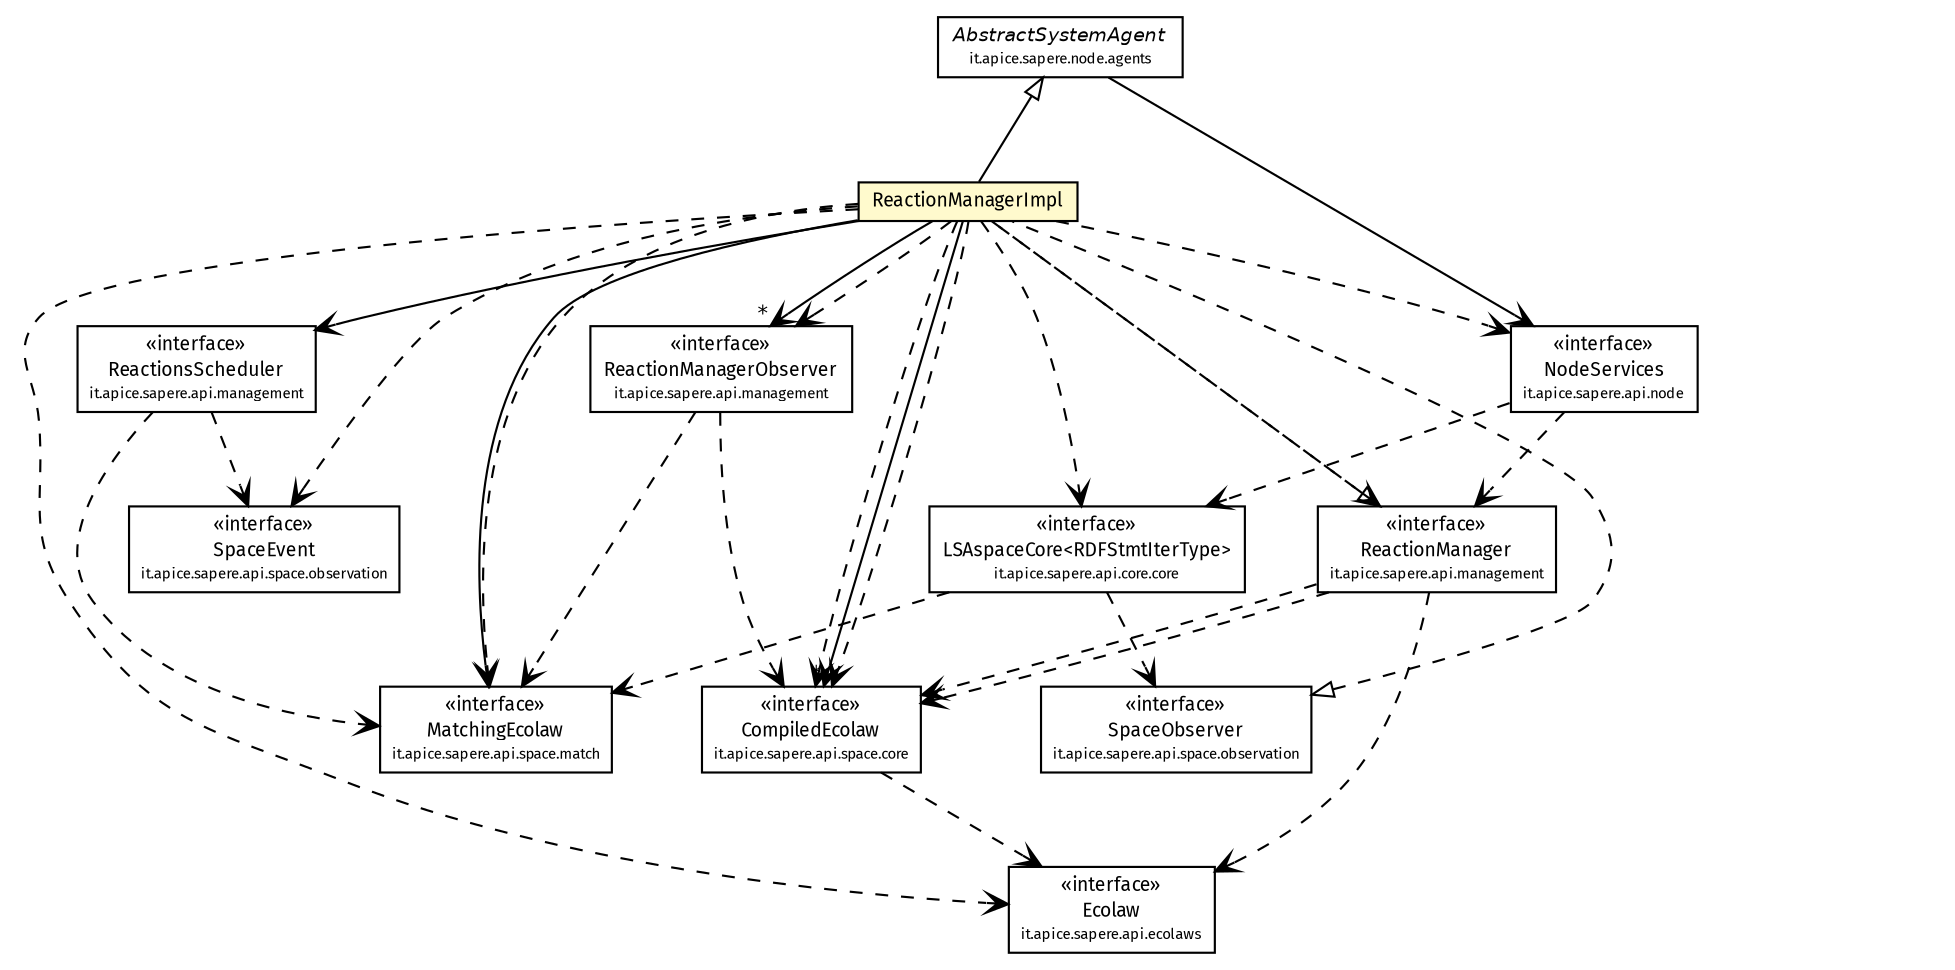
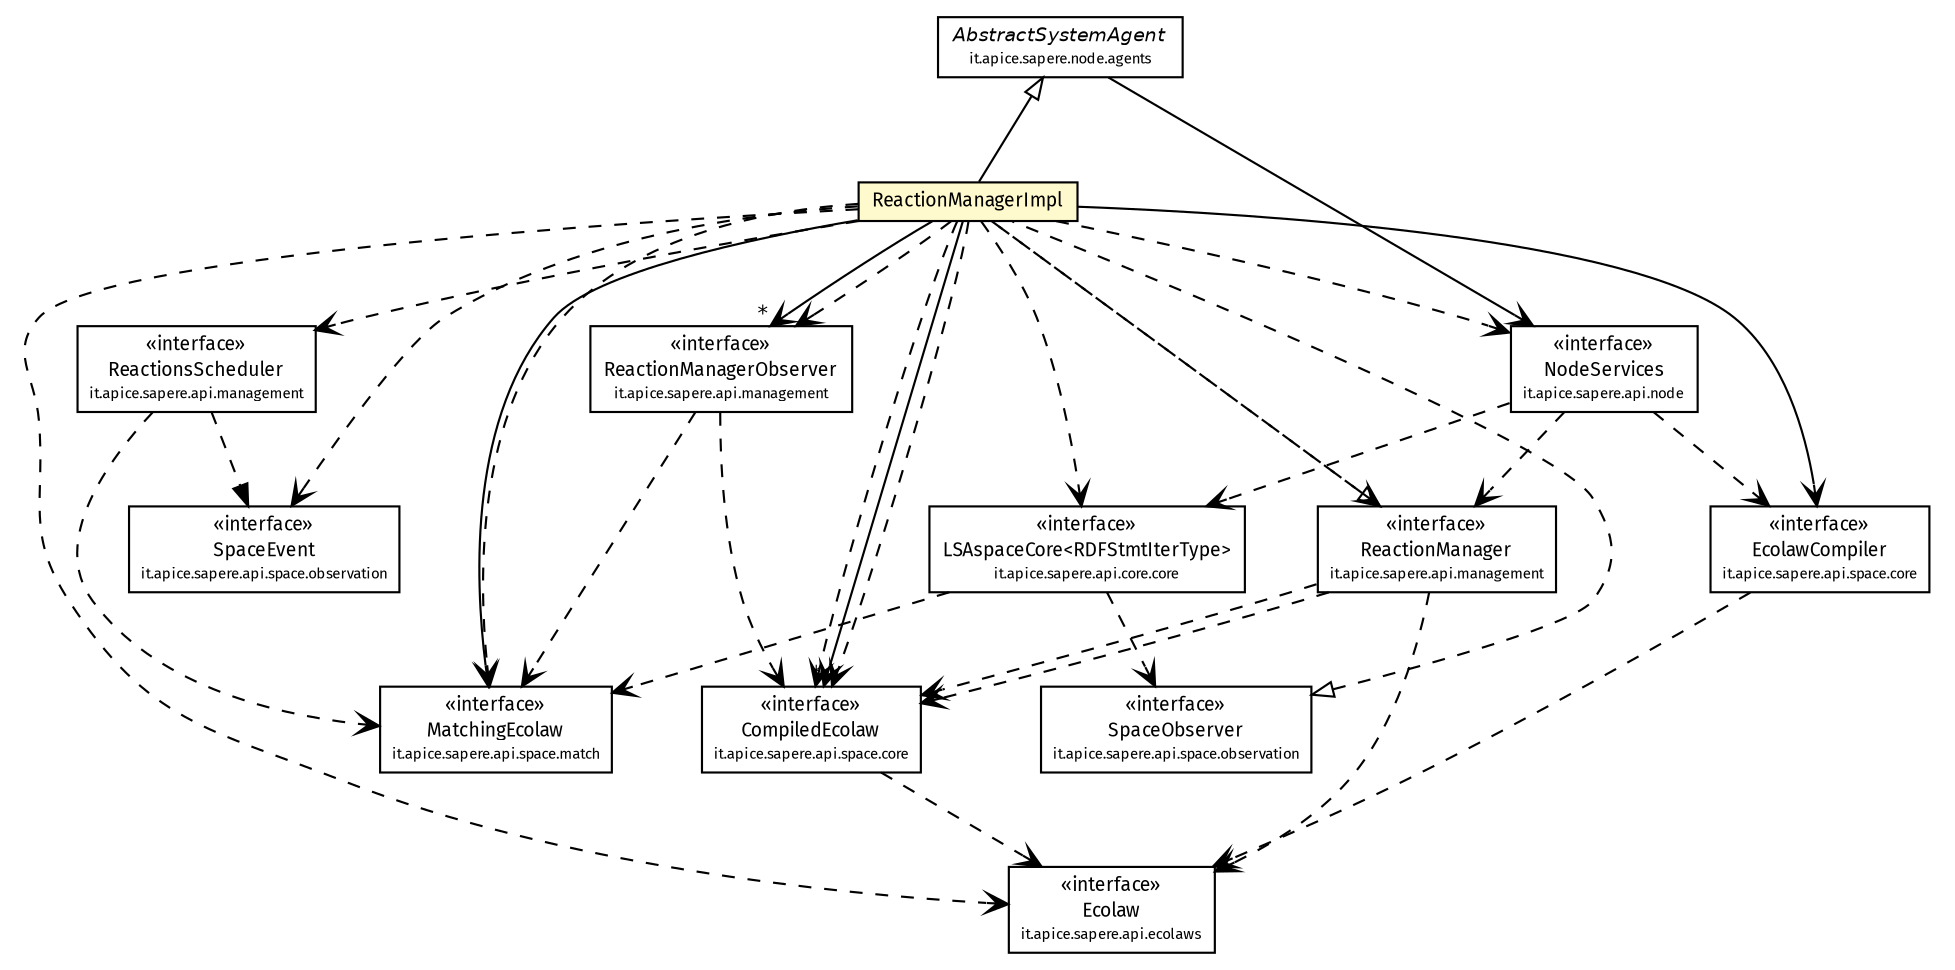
(596, 268) -> (596, 268)
(226, 449) -> (226, 449)
none -> (1820, 549)
